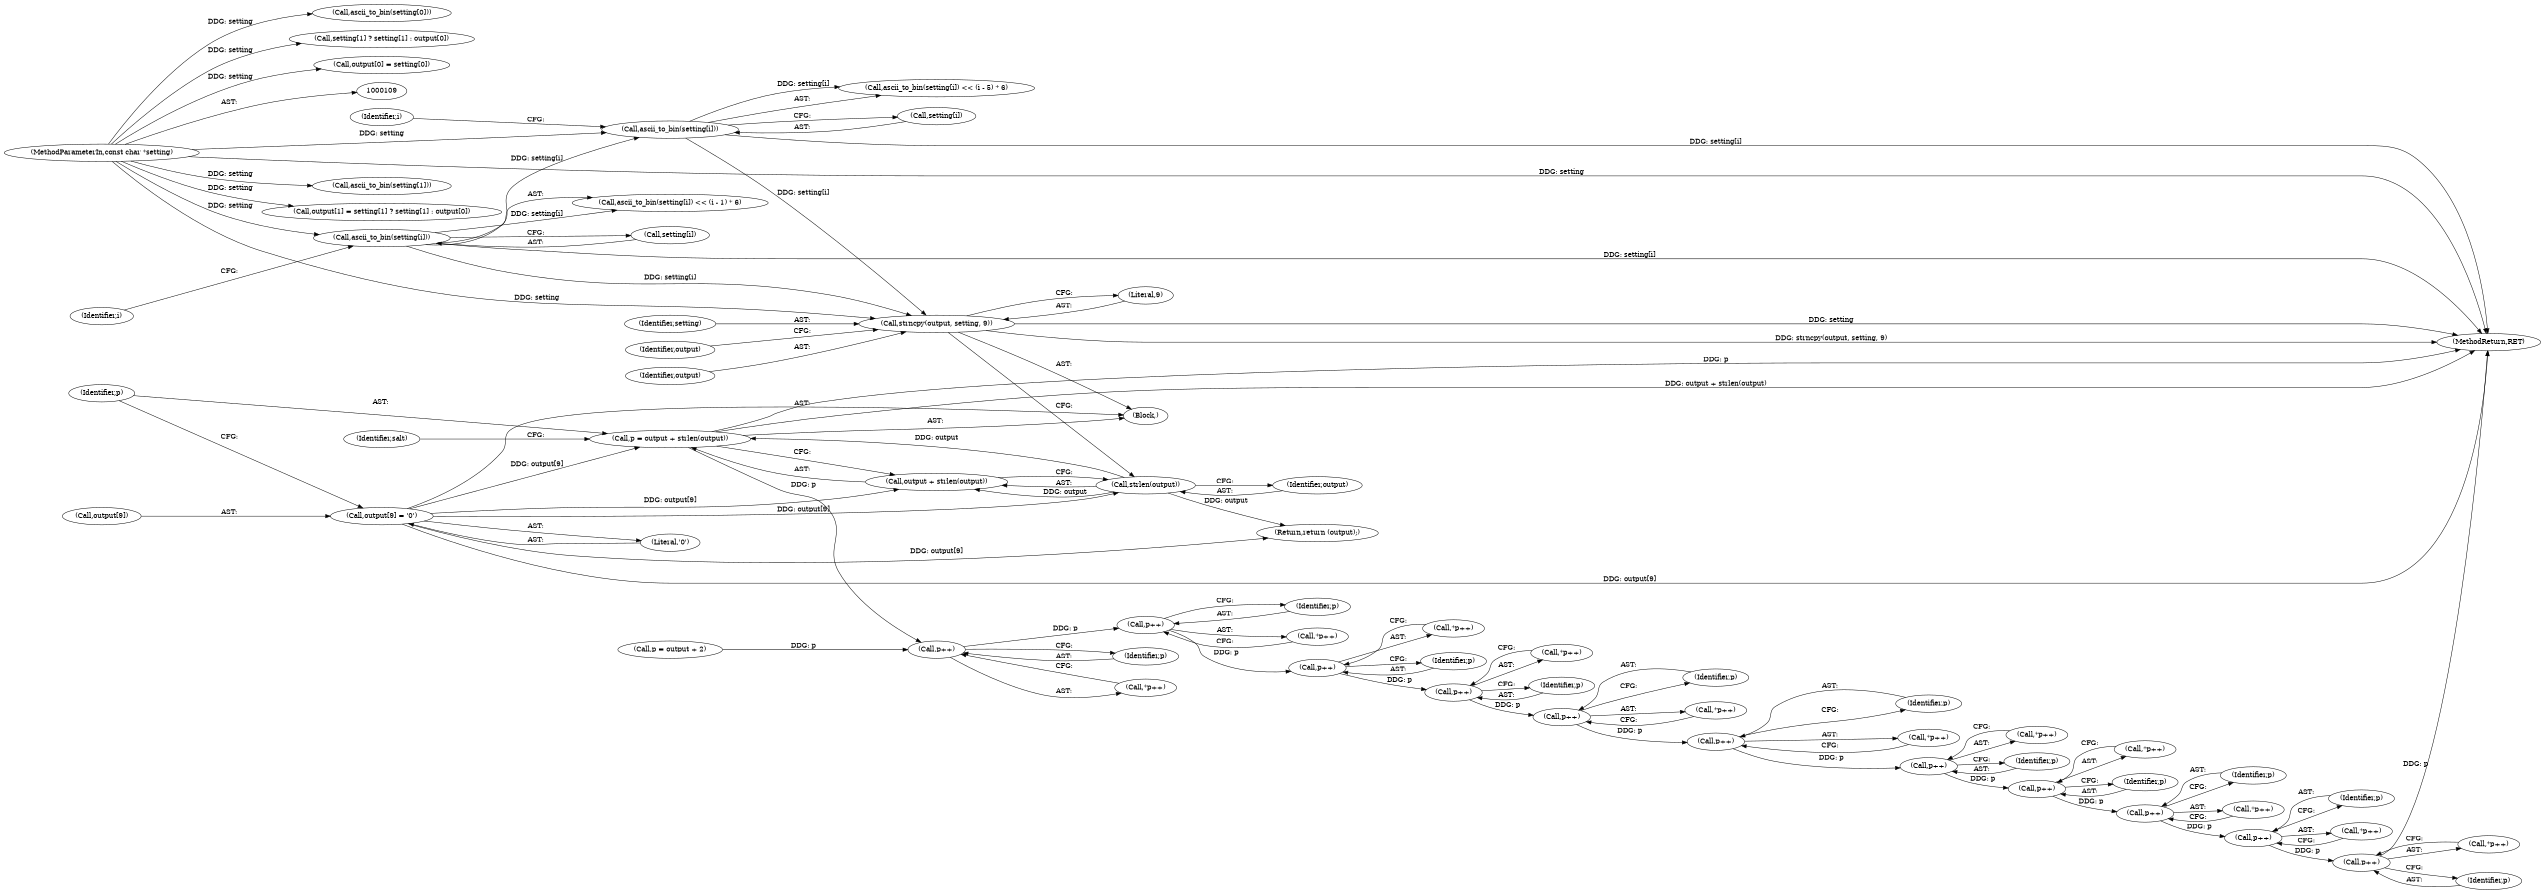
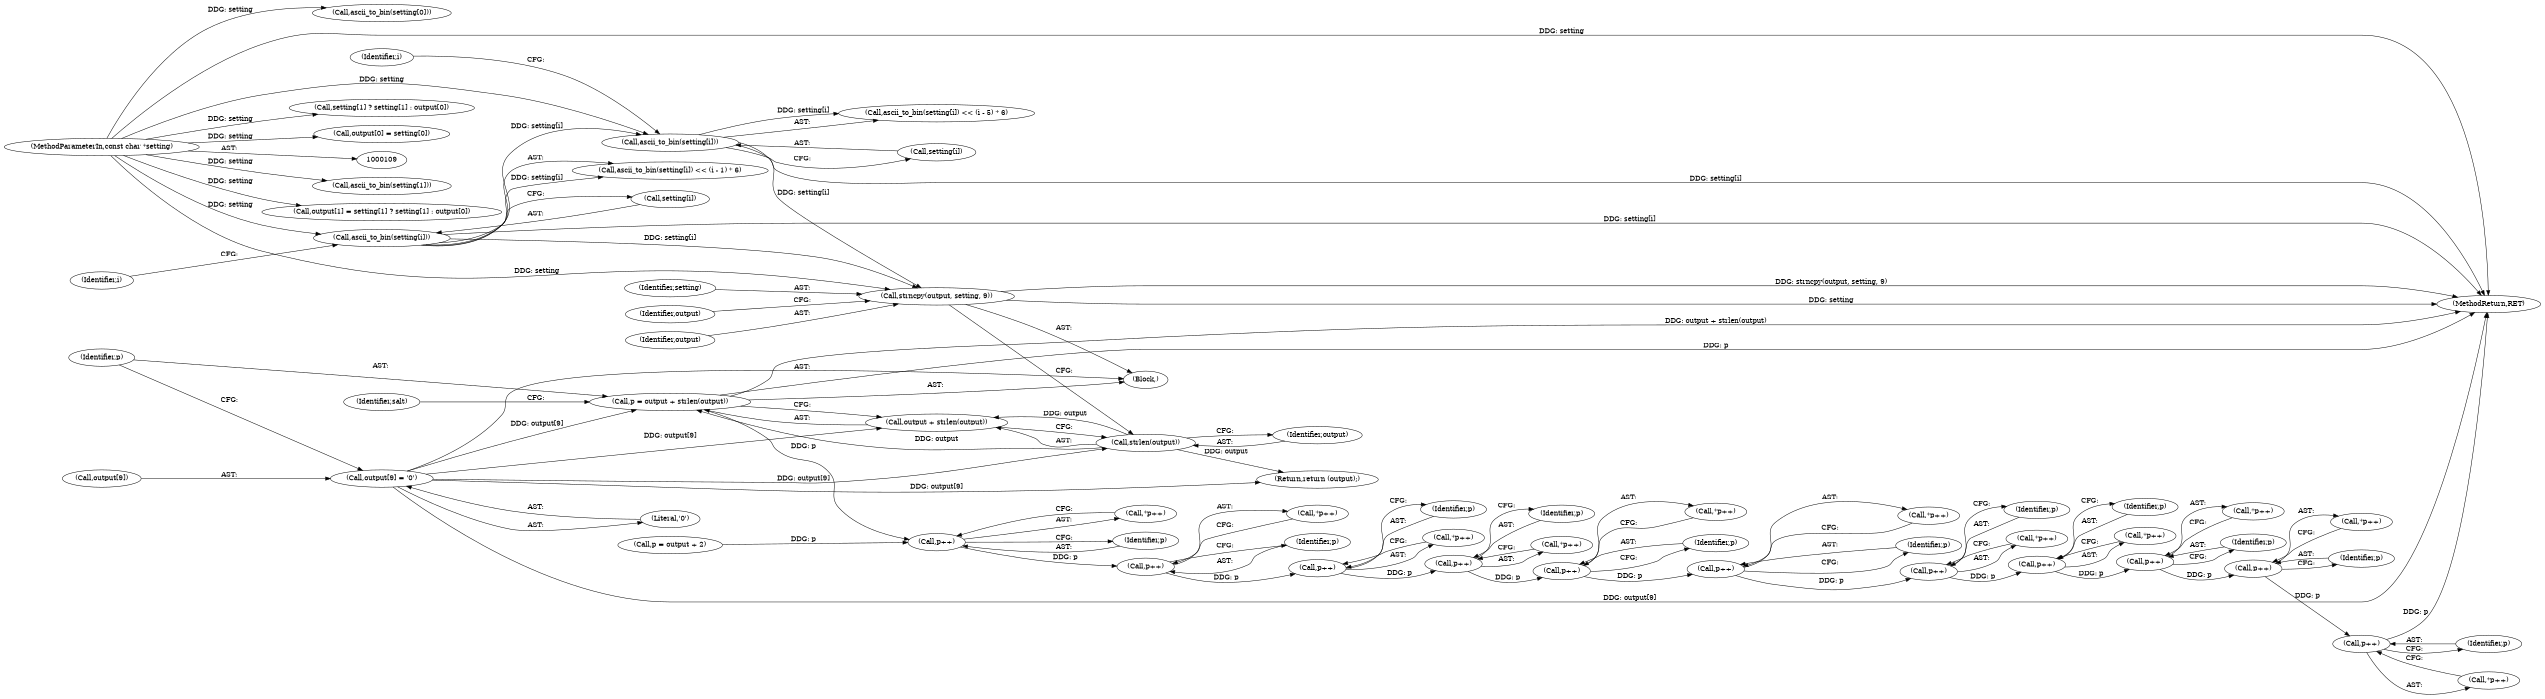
(1146, 295) -> none
